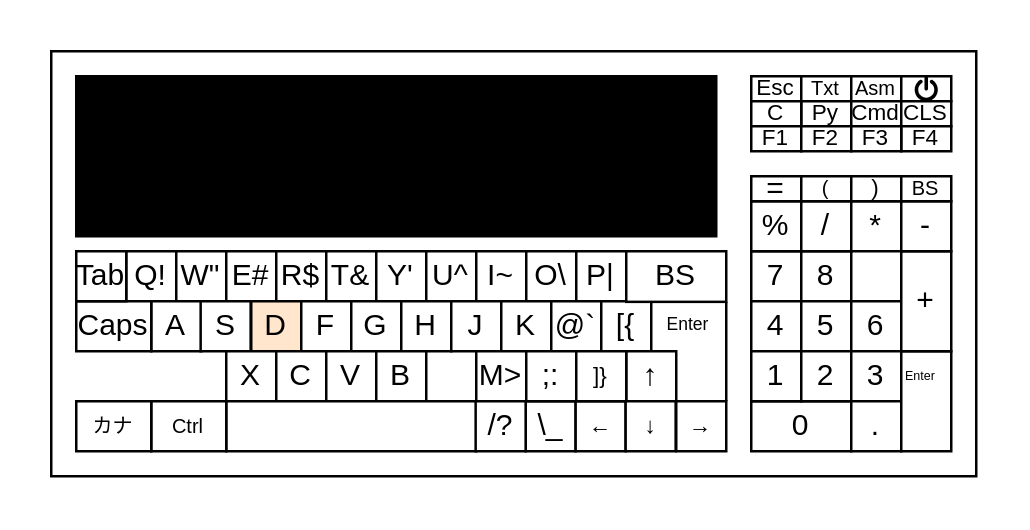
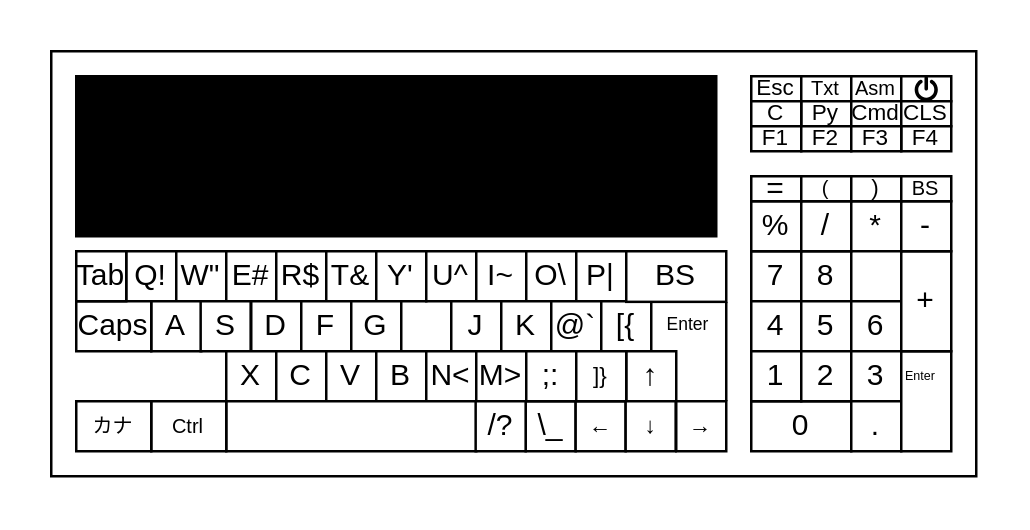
(276, 326) -> (276, 326)
(426, 326) -> none
none -> (451, 376)
